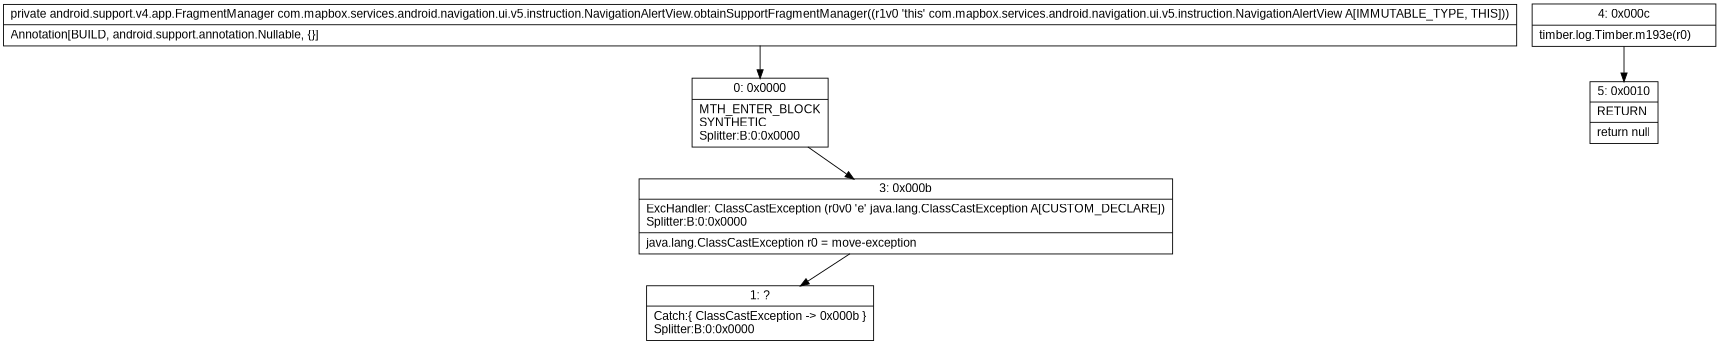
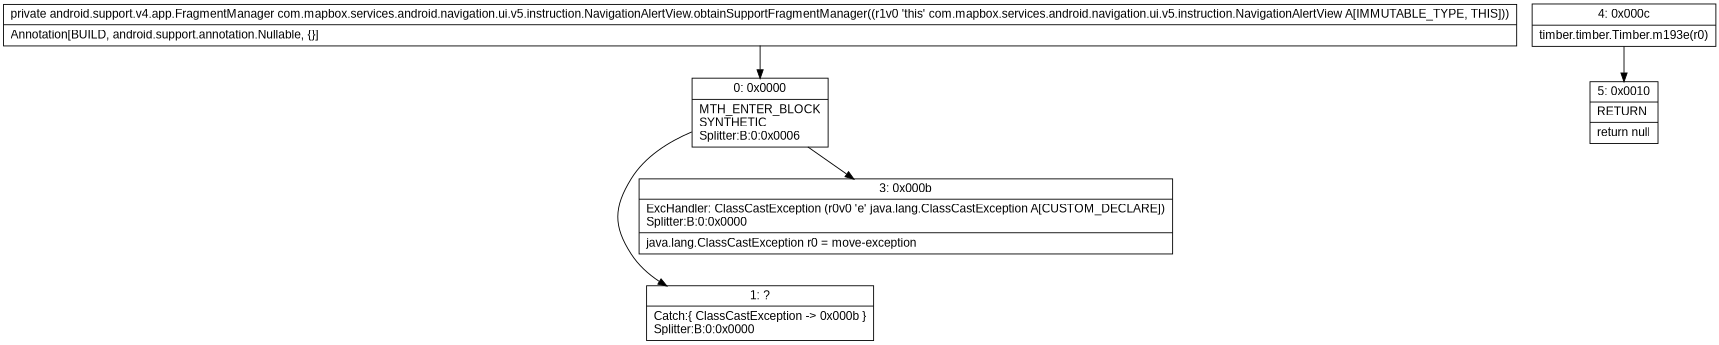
(1615, 35) -> (1624, 35)
(750, 136) -> (750, 136)
(829, 267) -> (622, 198)
